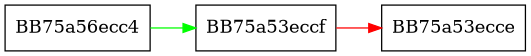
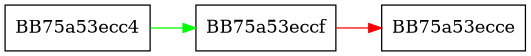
(78, 28) -> (78, 28)
